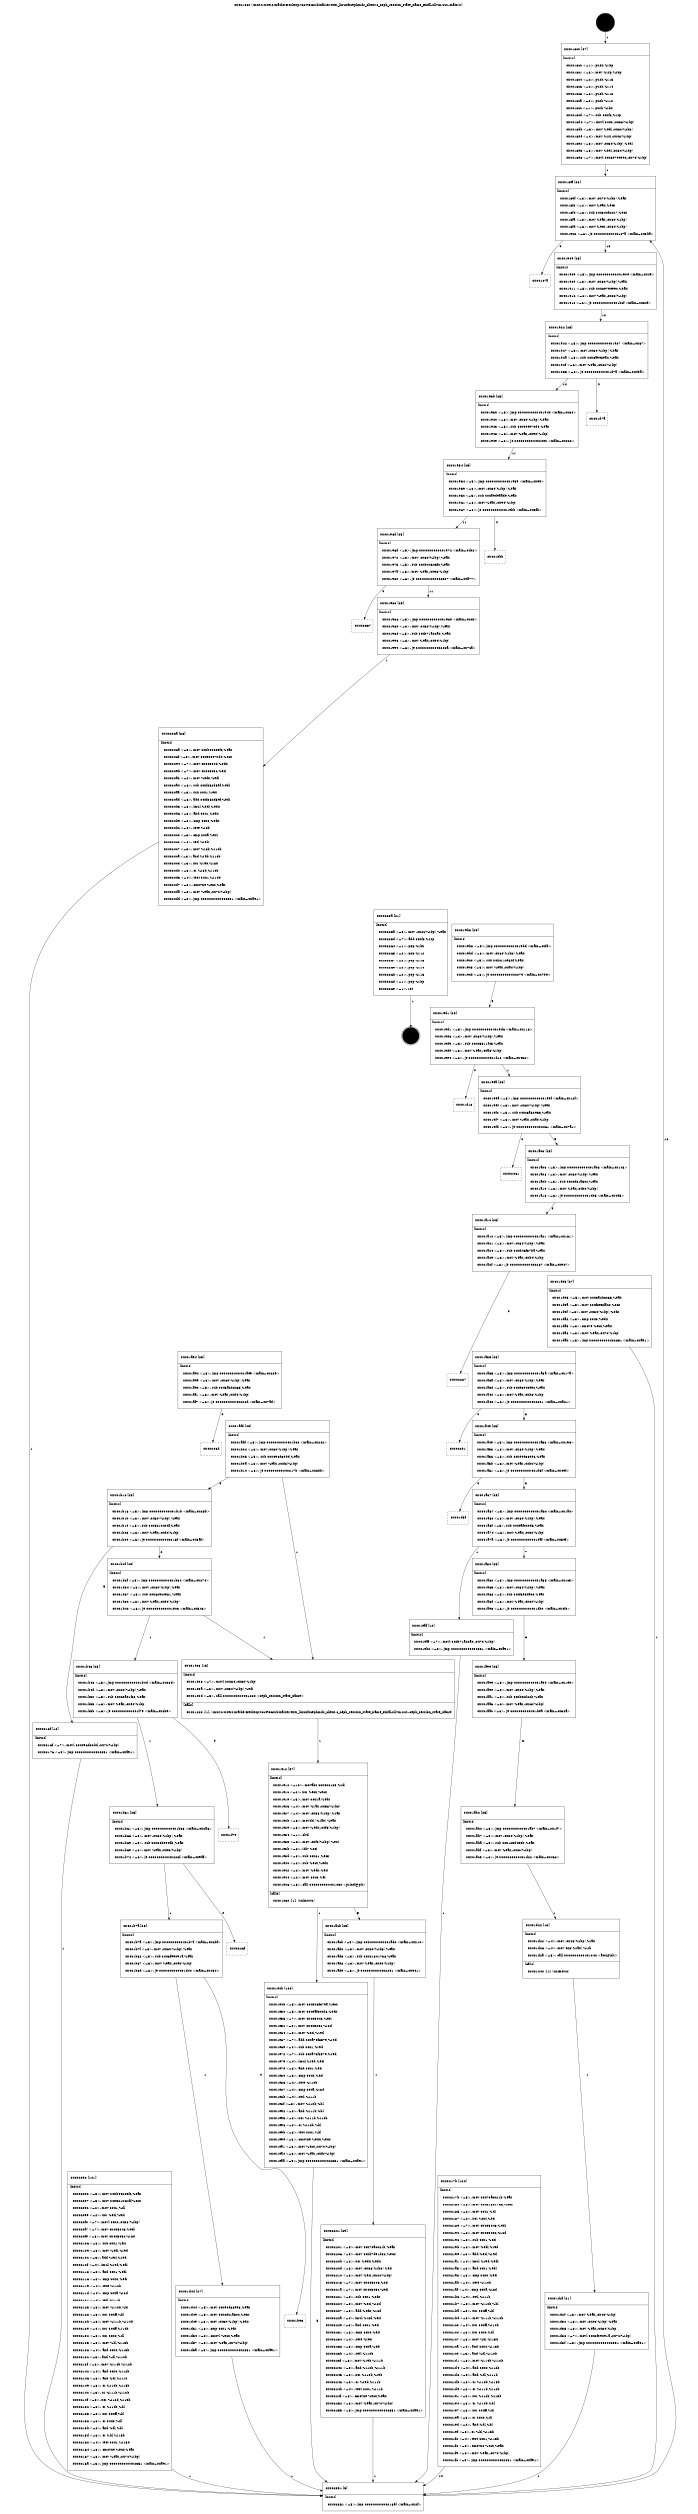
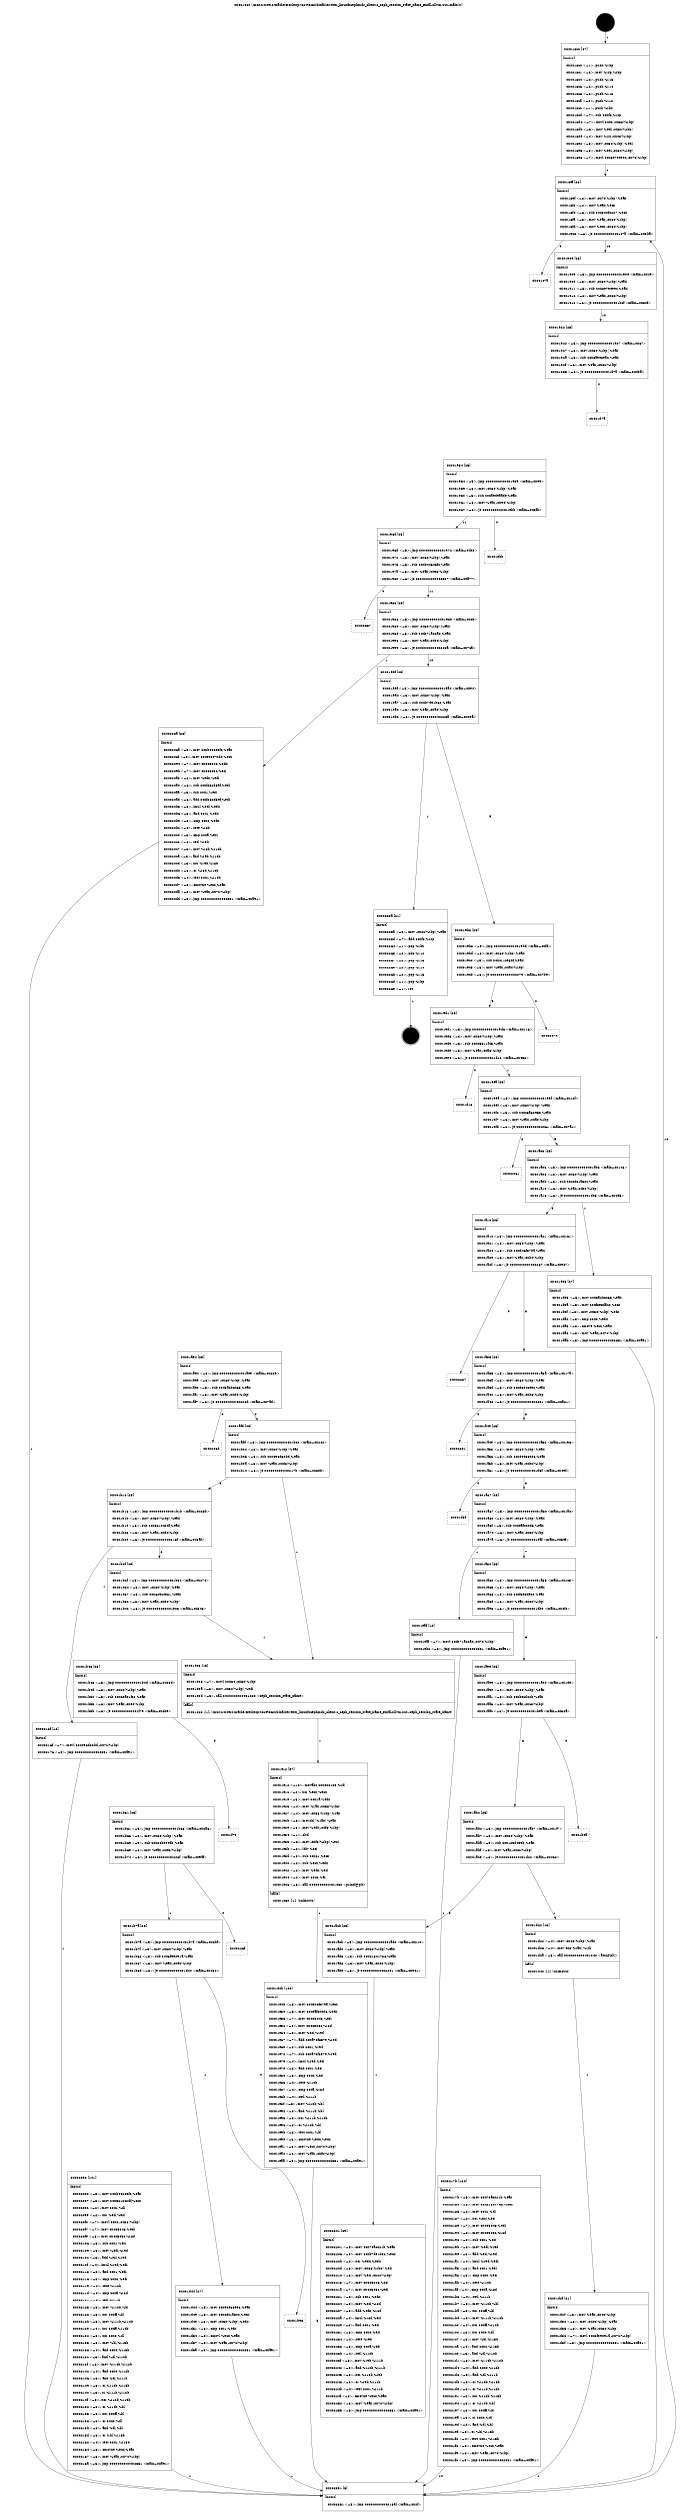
(527, 419) -> none
none -> (428, 695)
none -> (549, 1036)
none -> (588, 1238)
none -> (524, 1310)
none -> (253, 1413)
(104, 1587) -> (104, 1587)
(143, 1637) -> none
(149, 1761) -> none
none -> (579, 1835)
(356, 1912) -> (464, 1898)
(373, 2448) -> none
